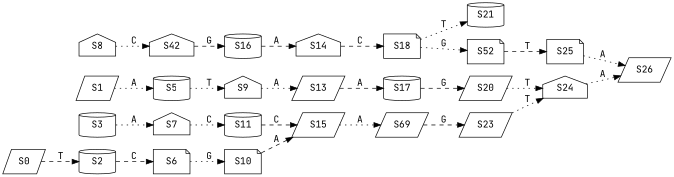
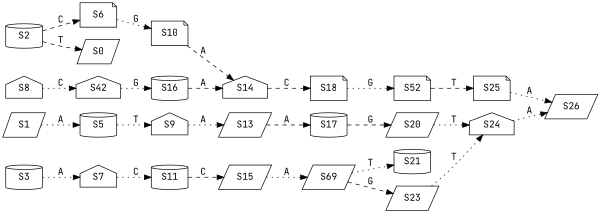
(441, 32) -> (370, 170)
(206, 46) -> (133, 88)
(274, 147) -> (207, 61)
(57, 162) -> (59, 46)
